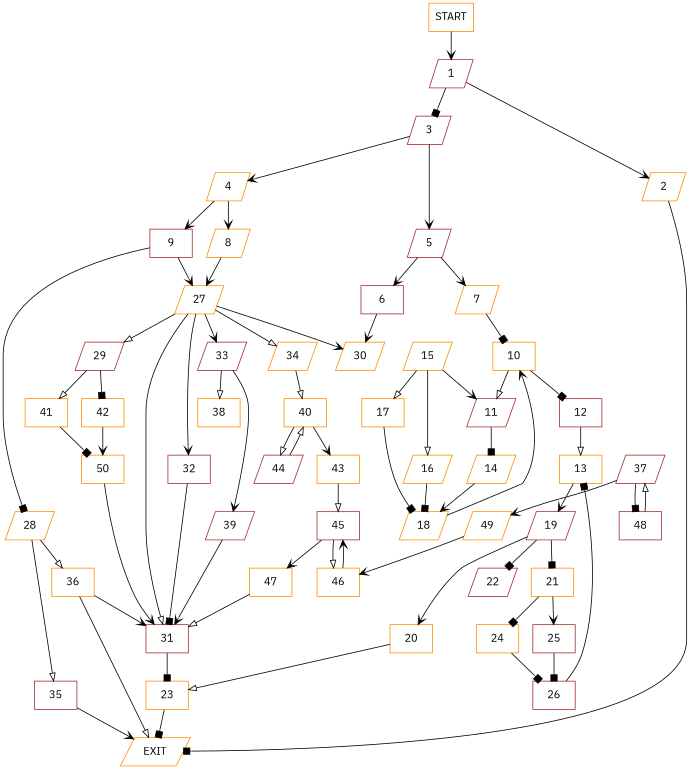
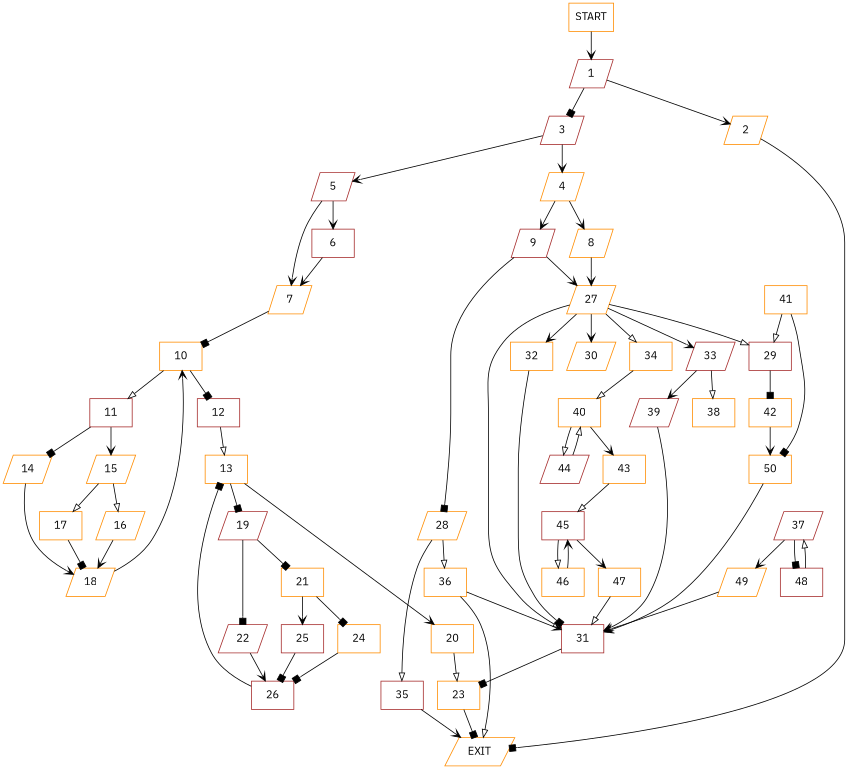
(171, 243) -> (533, 243)
(373, 324) -> (314, 268)
(100, 356) -> (770, 356)
(293, 356) -> (651, 356)
(76, 382) -> (779, 324)
(457, 382) -> (111, 437)
(491, 413) -> (111, 413)
(189, 469) -> (532, 356)
(569, 491) -> (233, 494)
(426, 494) -> (107, 551)
(416, 555) -> (665, 611)
(465, 566) -> (336, 552)
none -> (256, 664)
